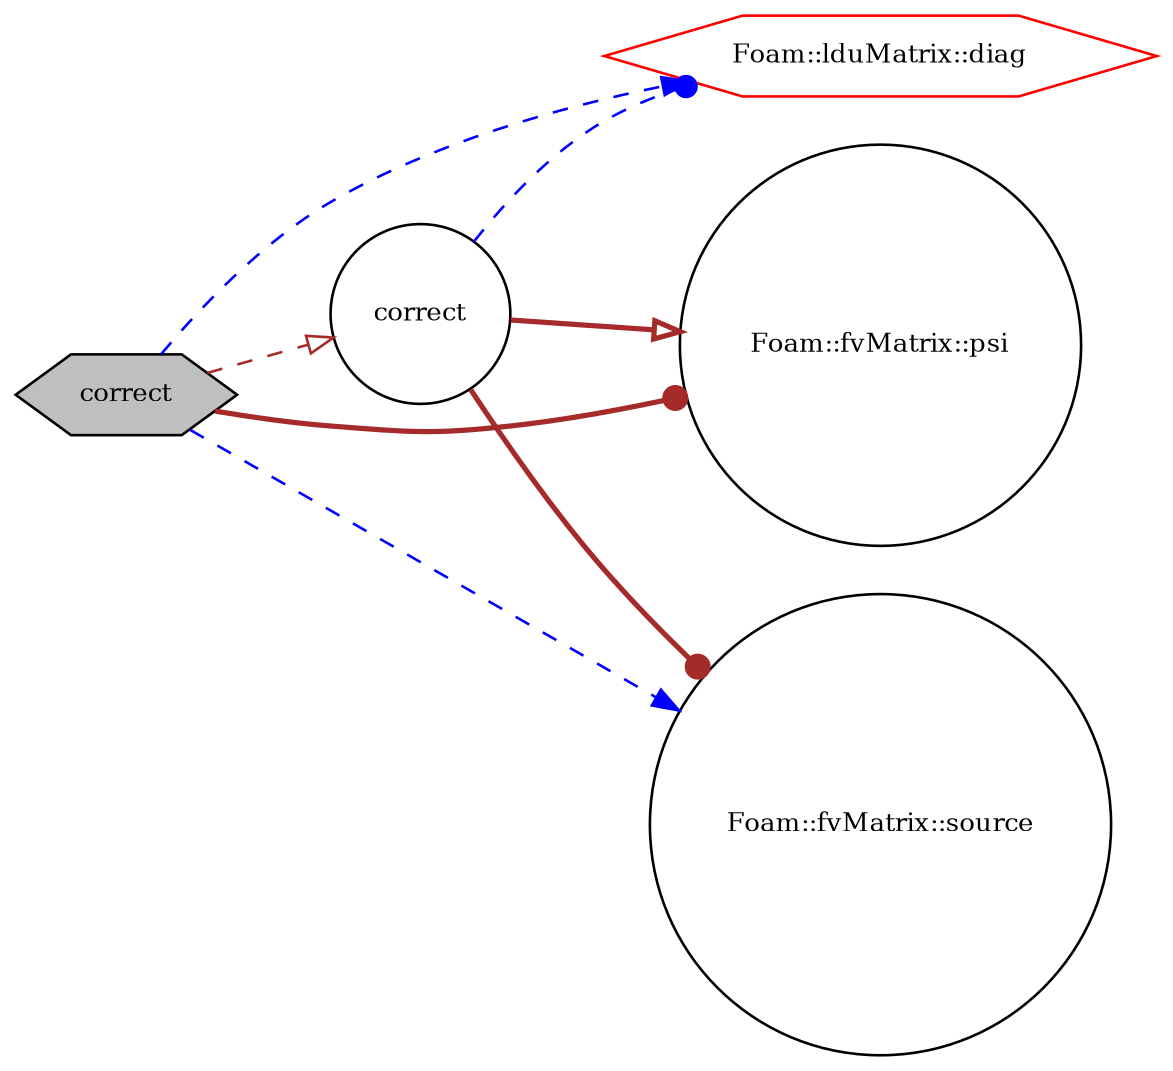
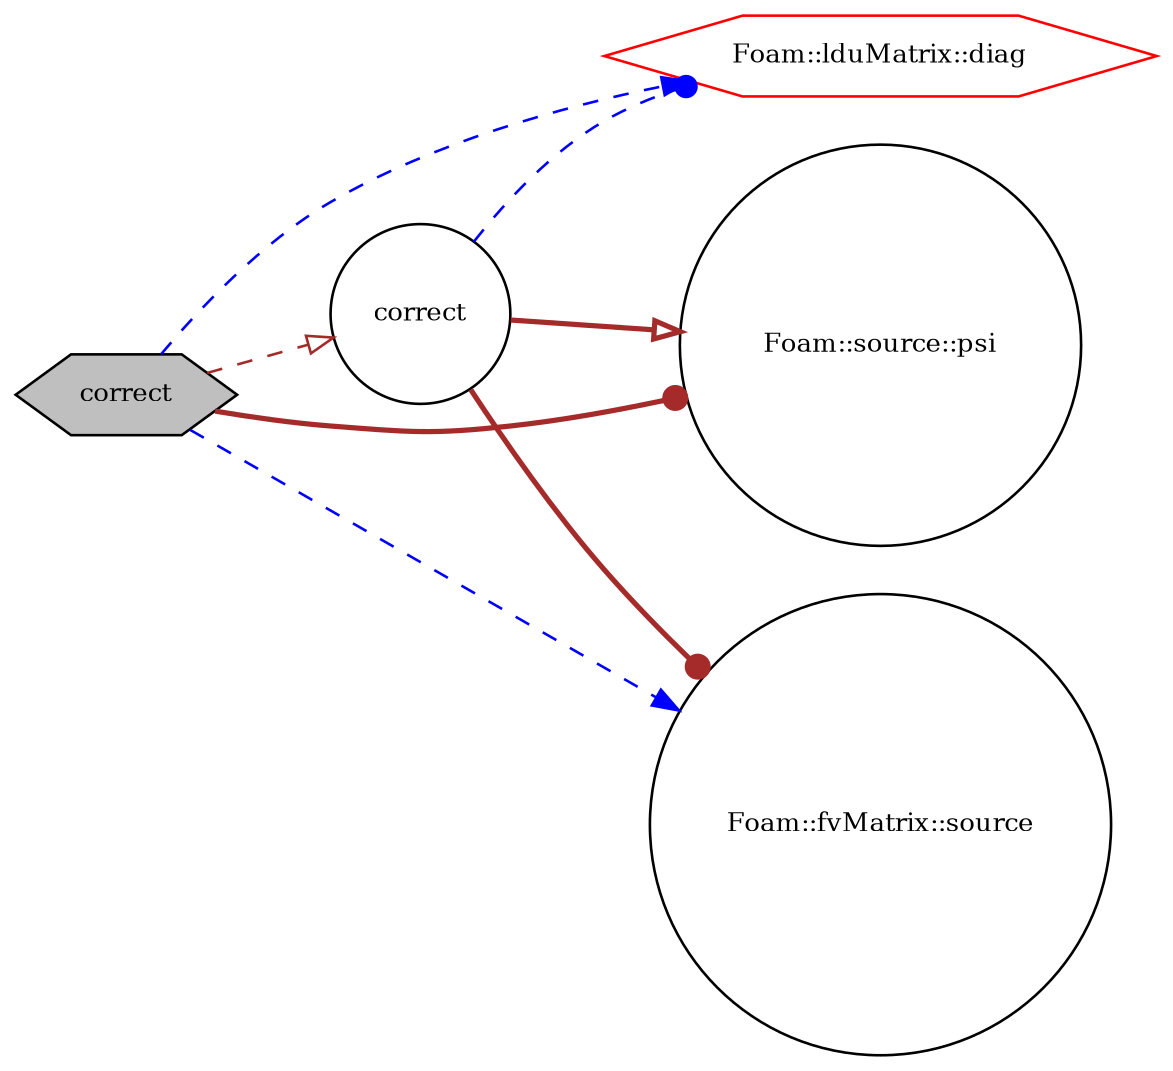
(880, 345) -> (880, 345)
